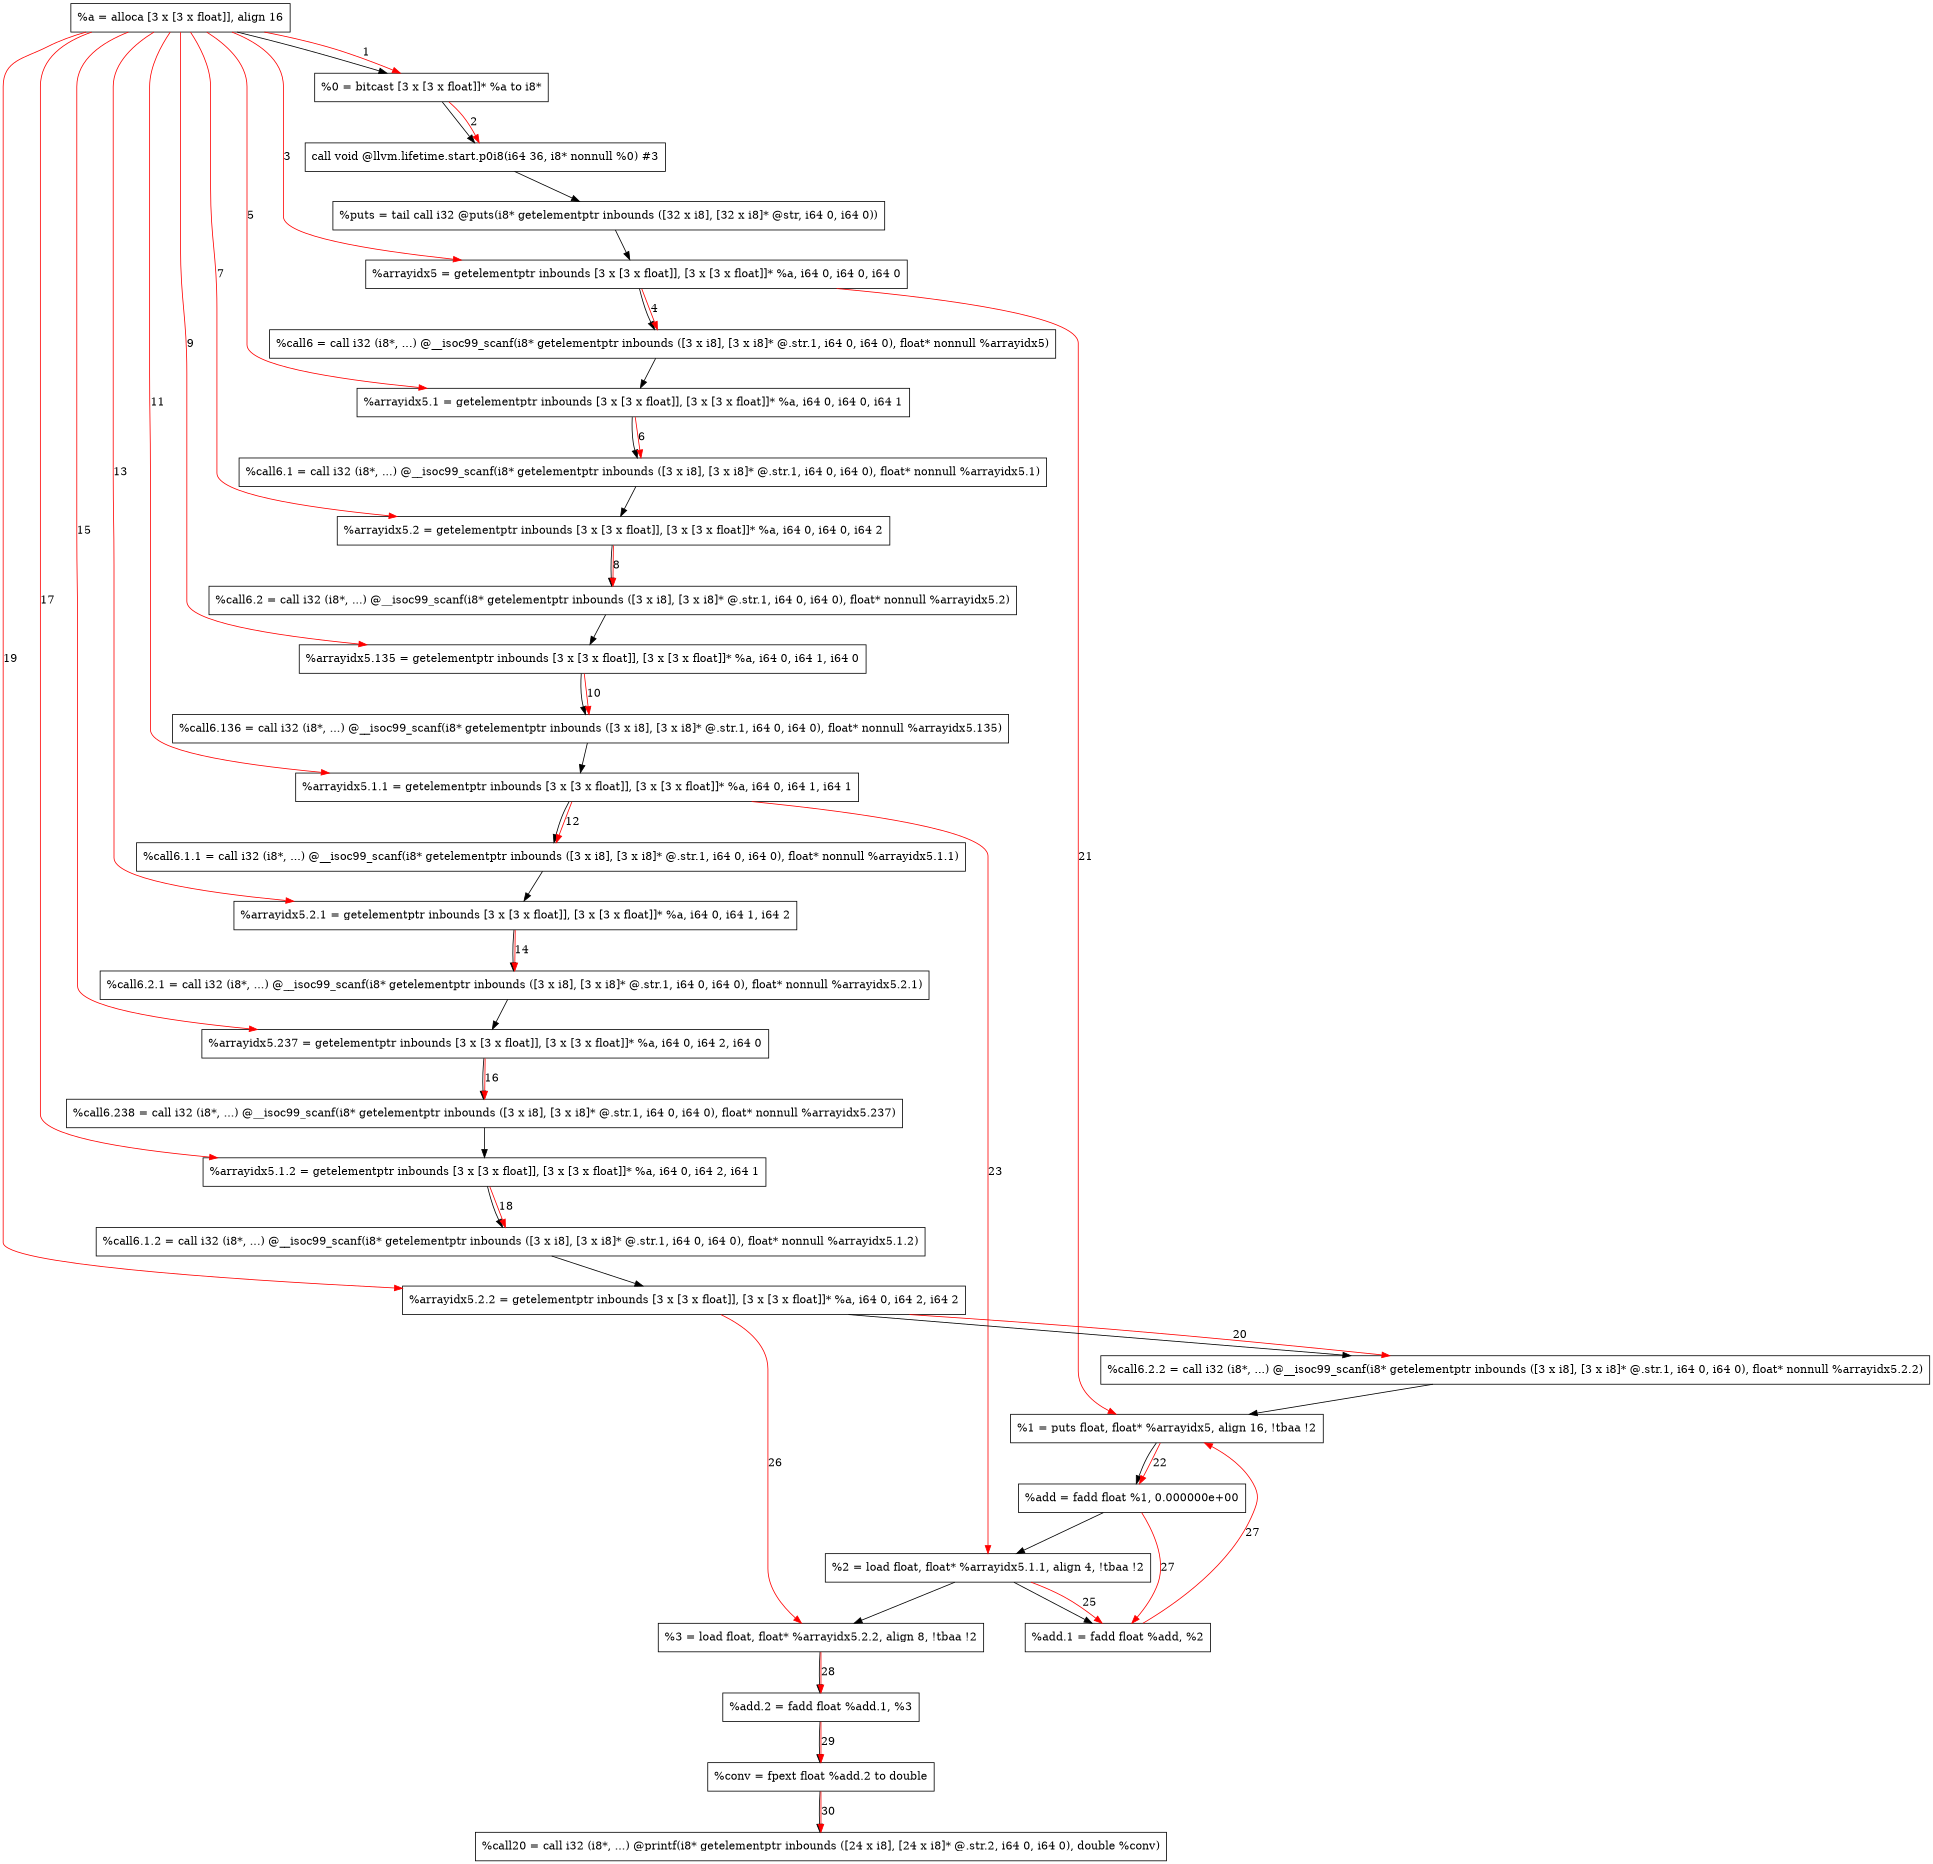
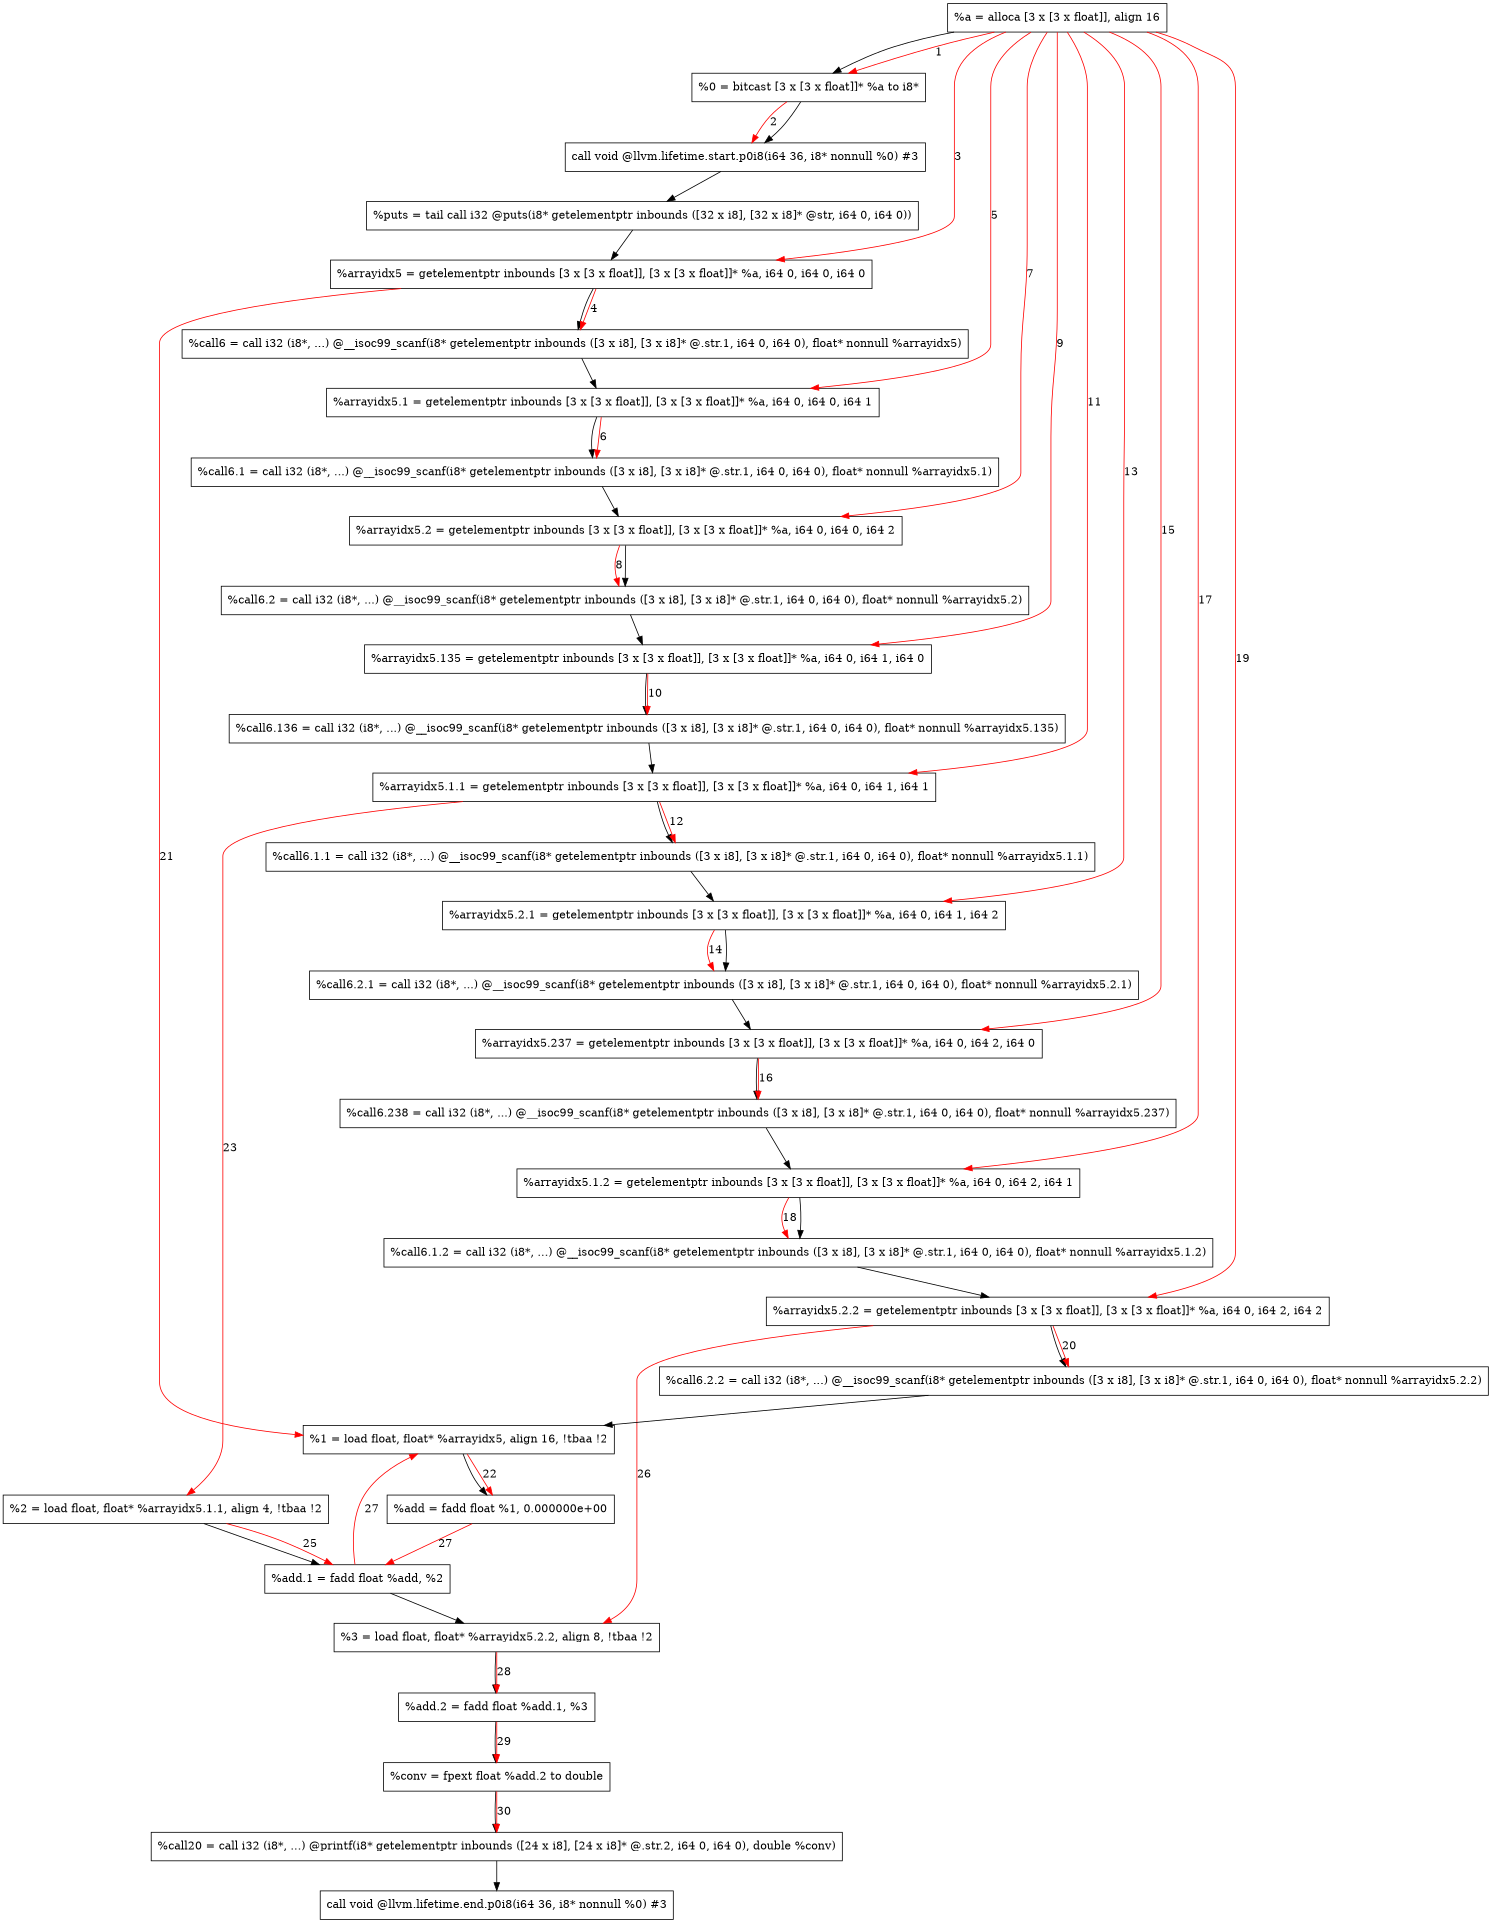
(1167, 1429) -> (459, 1440)
(1064, 1531) -> none
(908, 1601) -> (423, 1607)
none -> (497, 1905)
